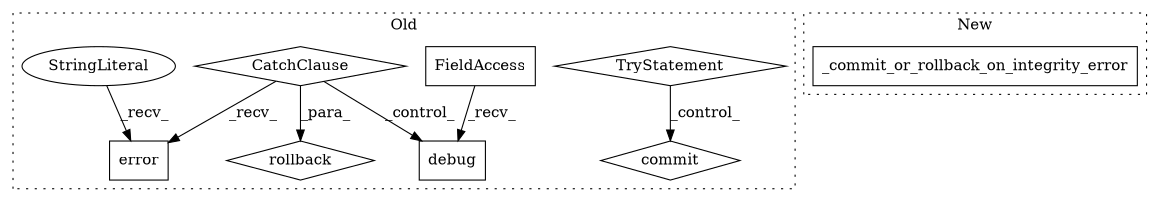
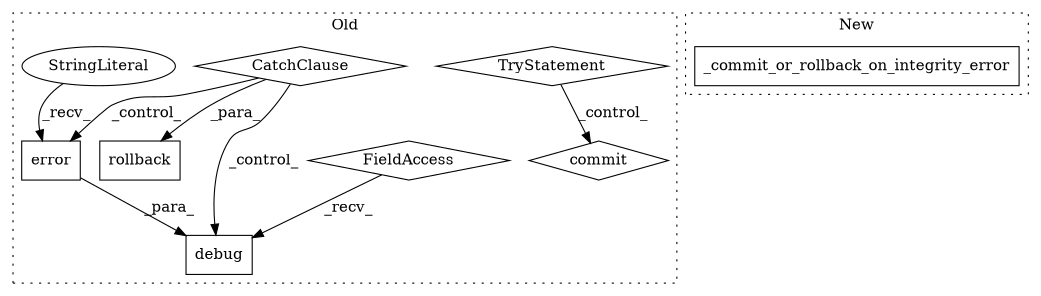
(481, 66) -> (409, 161)
(253, 113) -> (146, 113)
(300, 161) -> (140, 161)
none -> (128, 204)
